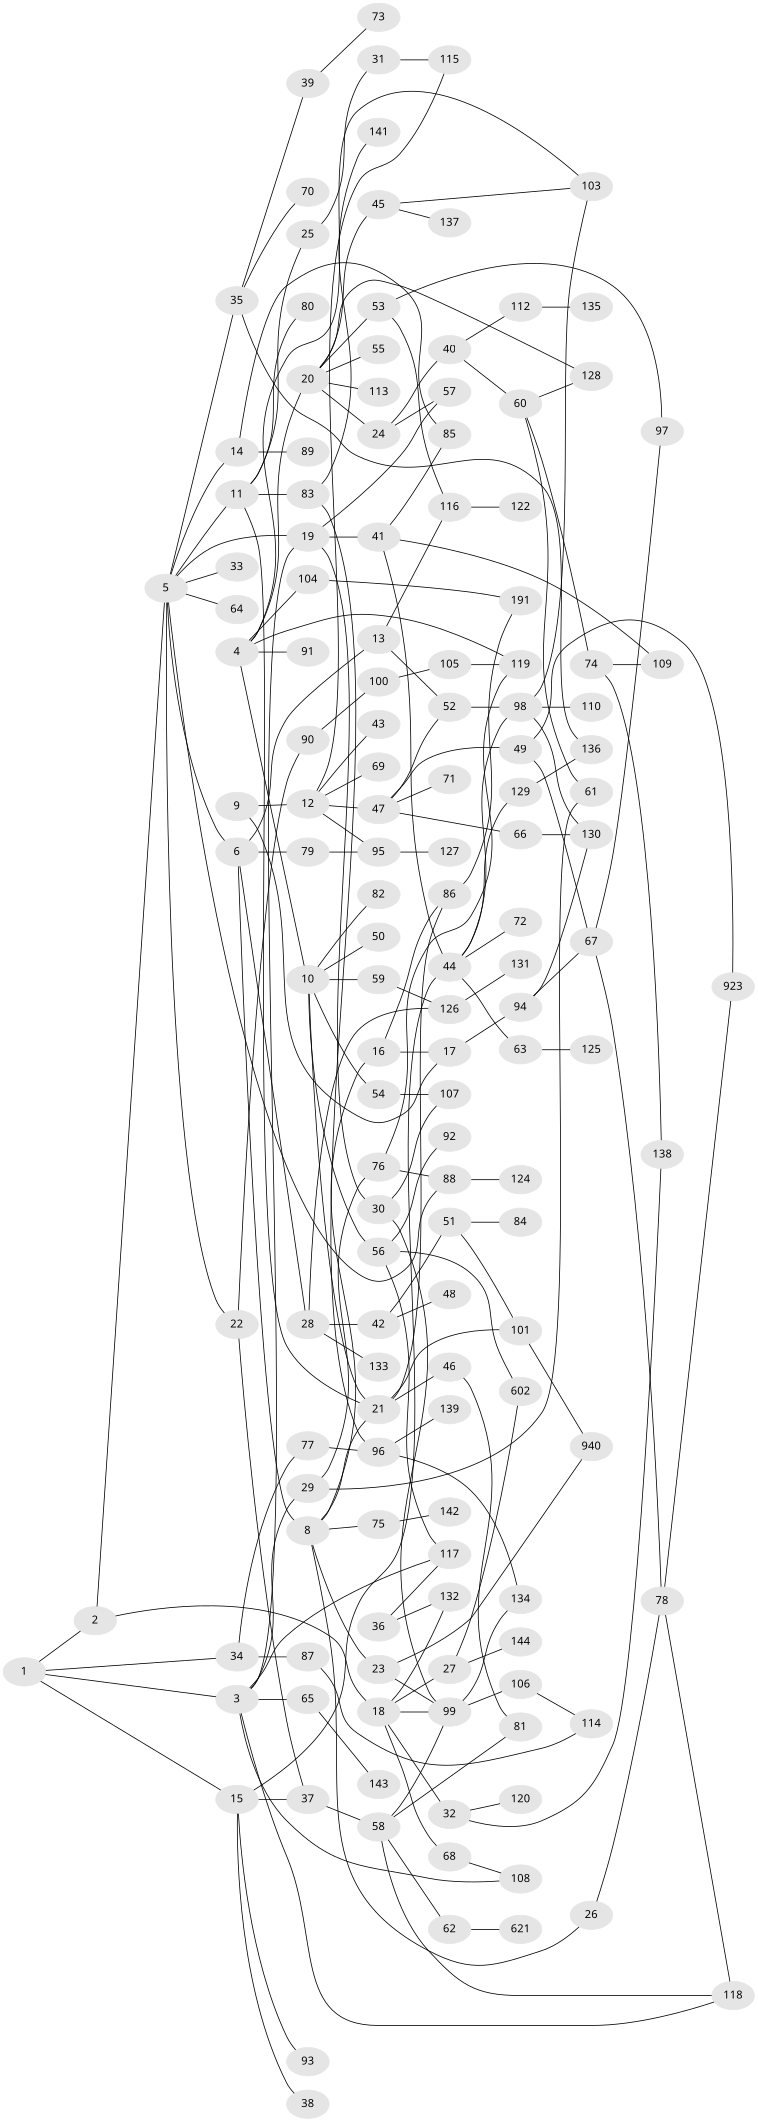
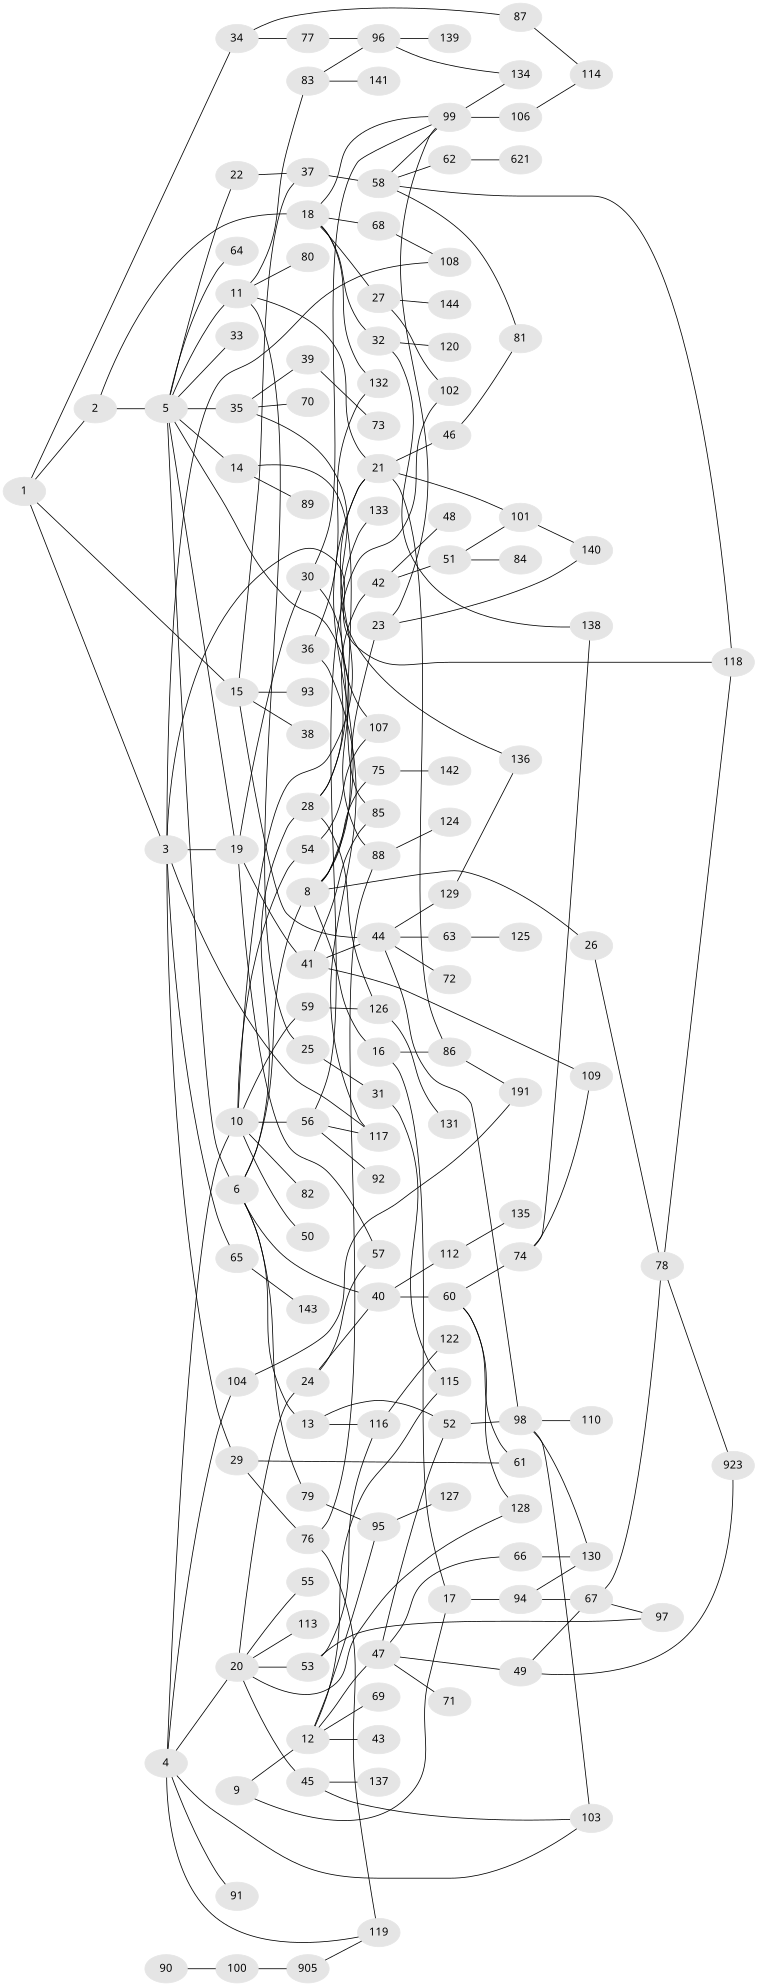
(450, 665) -> (308, 1969)
(255, 1030) -> none
none -> (291, 1261)
(521, 1392) -> (450, 391)
(591, 1447) -> (591, 550)
